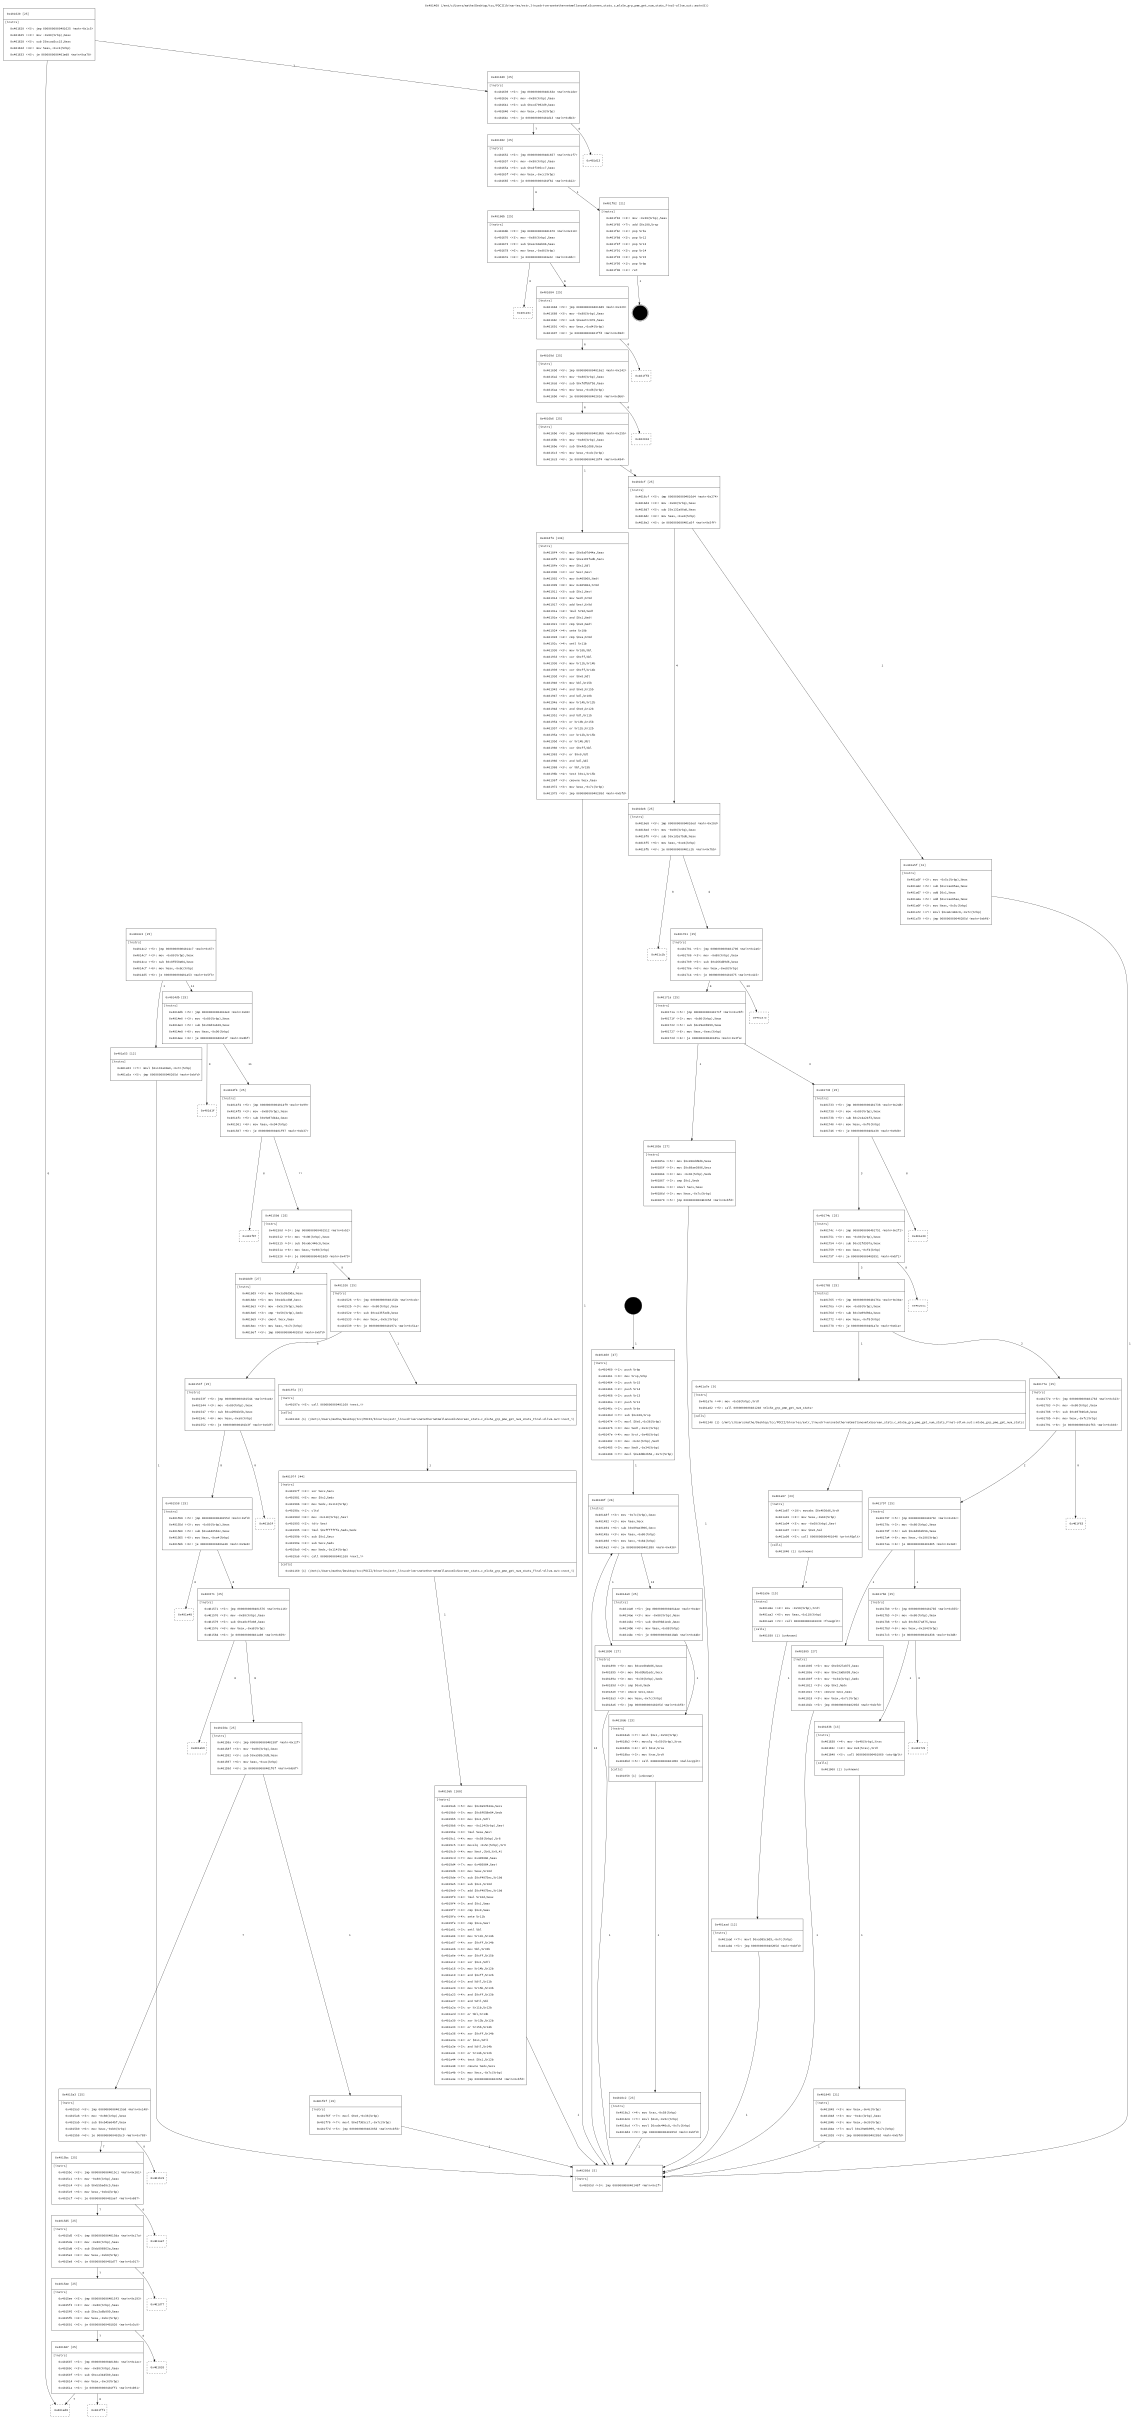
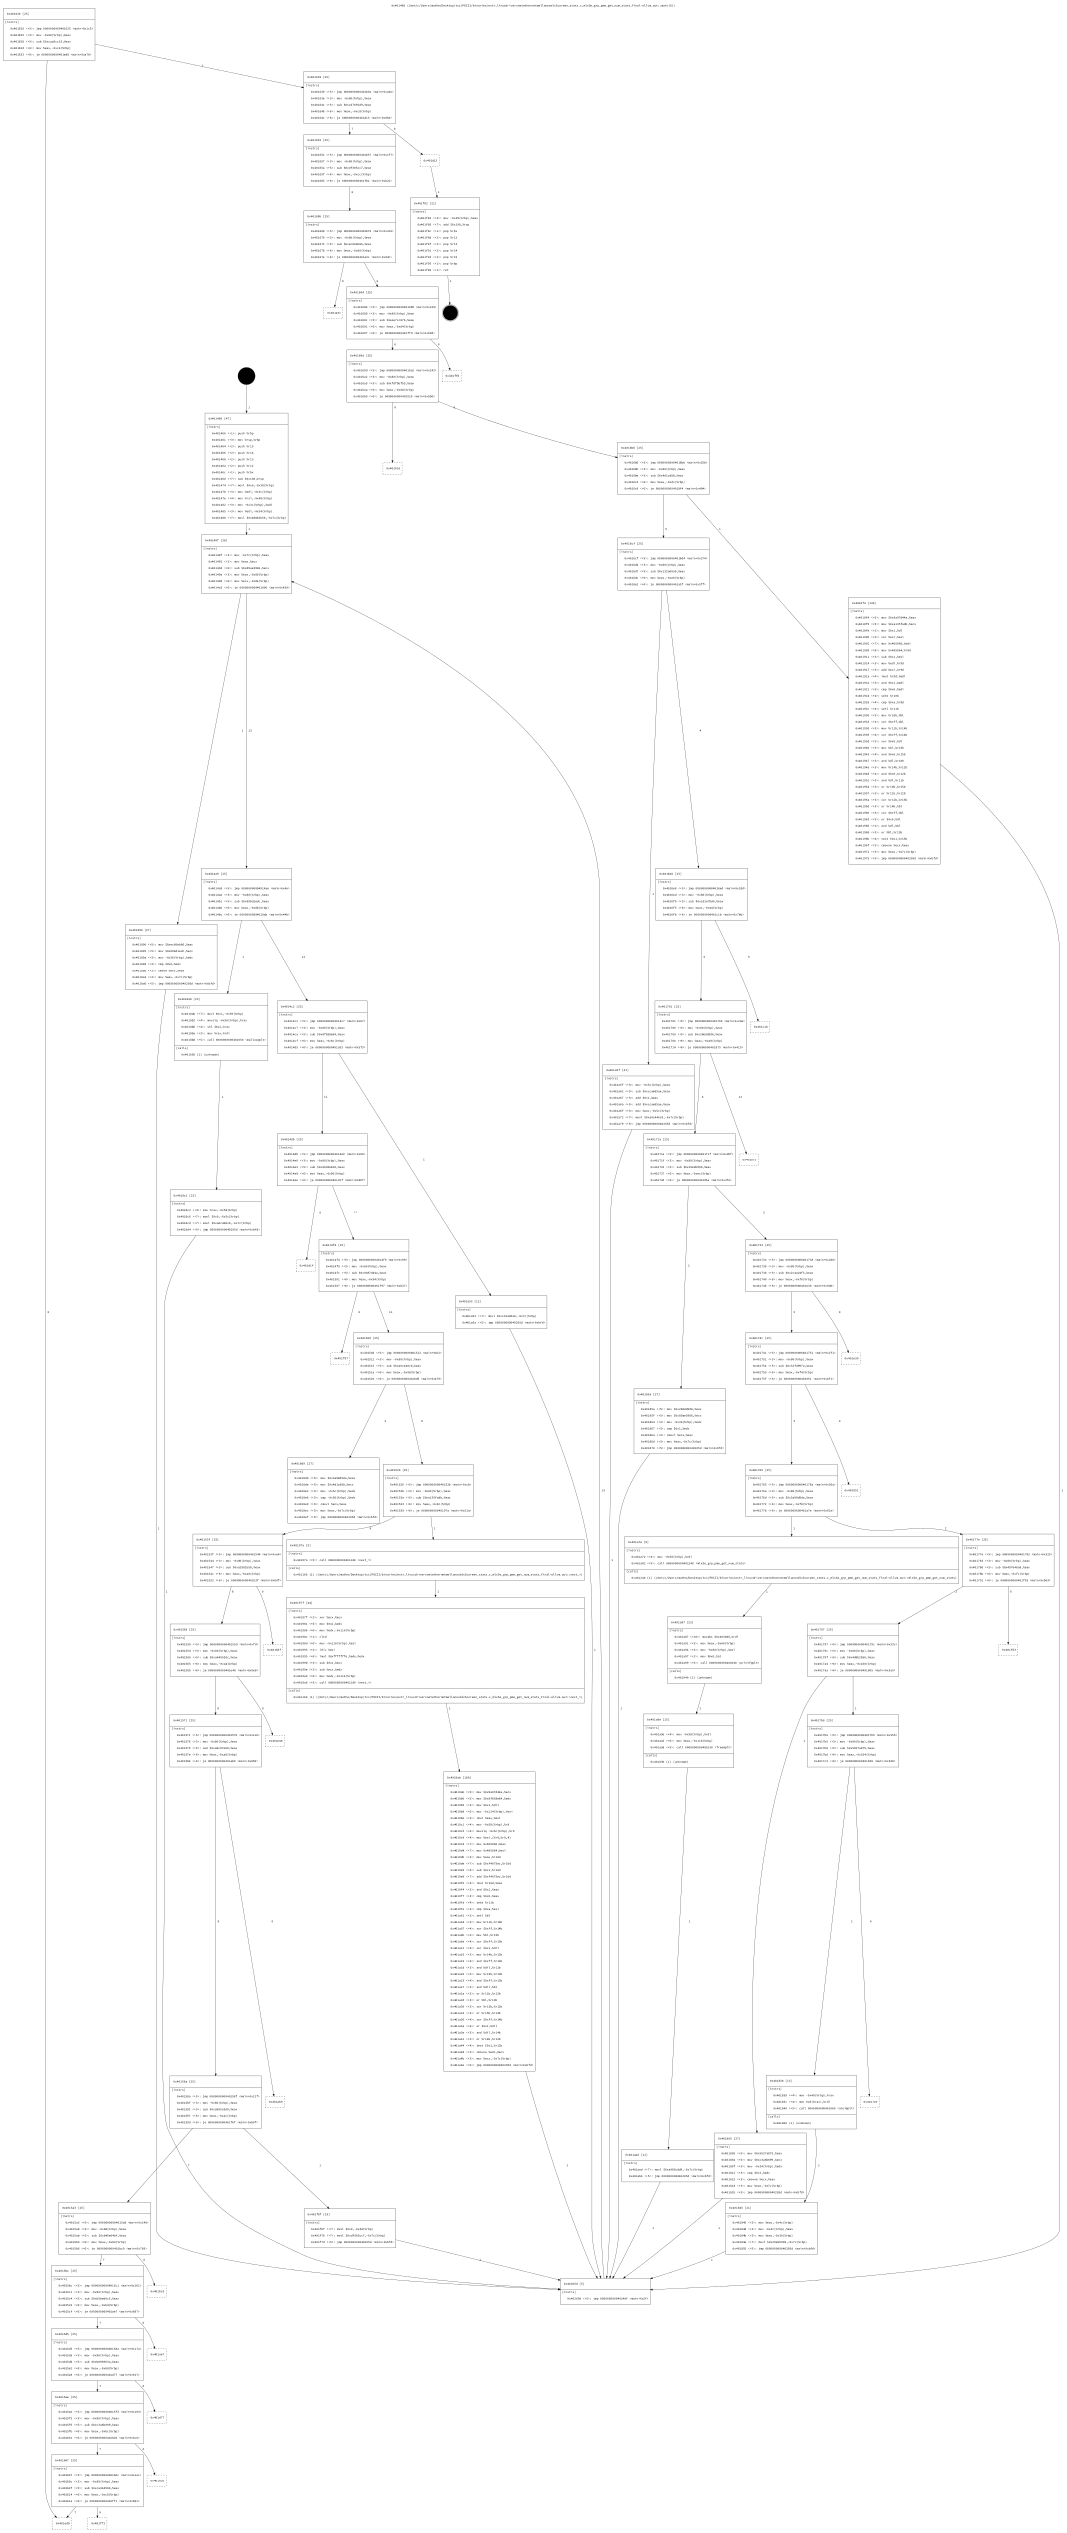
(583, 198) -> (434, 181)
none -> (284, 960)
